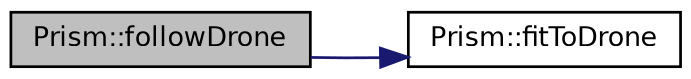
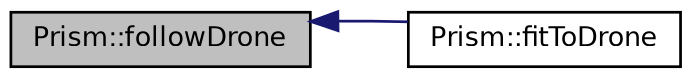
(345, 58) -> (373, 21)
